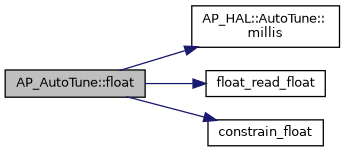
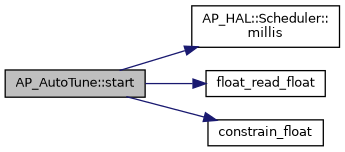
(266, 27) -> (266, 27)
(75, 84) -> (75, 84)
